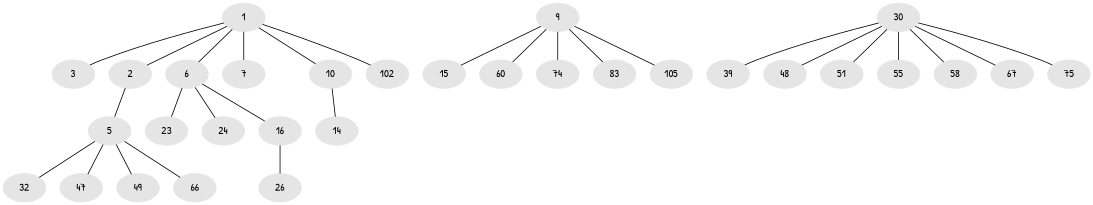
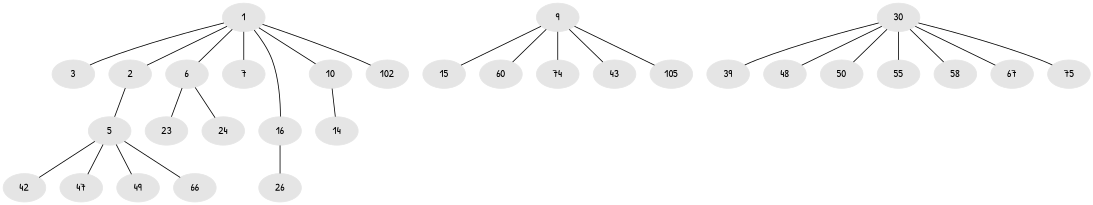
(615, 74) -> (615, 74)
(842, 74) -> (842, 74)
(234, 103) -> (275, 71)
(24, 188) -> (24, 188)
